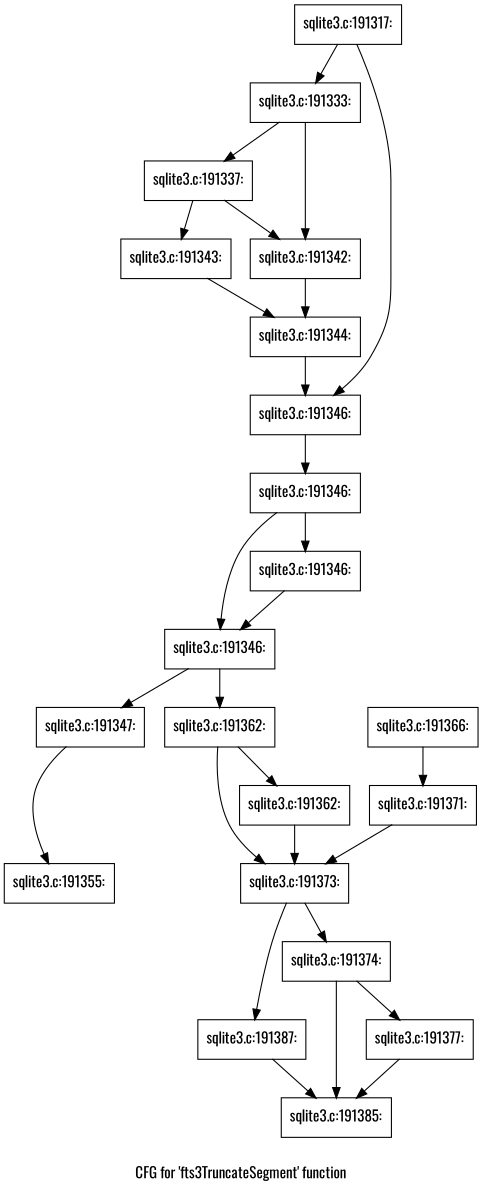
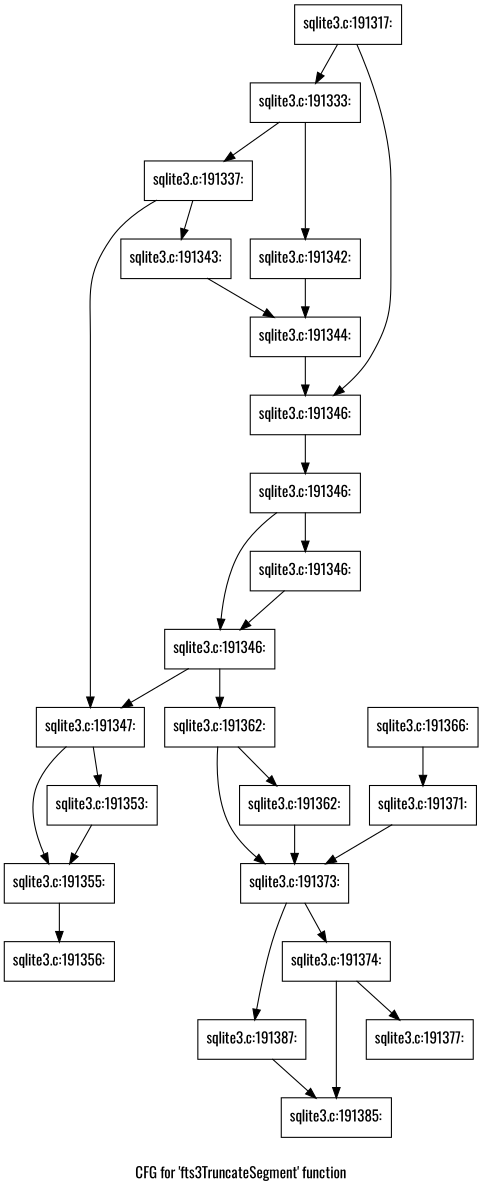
(247, 216) -> (90, 435)
none -> (102, 805)
none -> (59, 961)
(382, 1075) -> none
